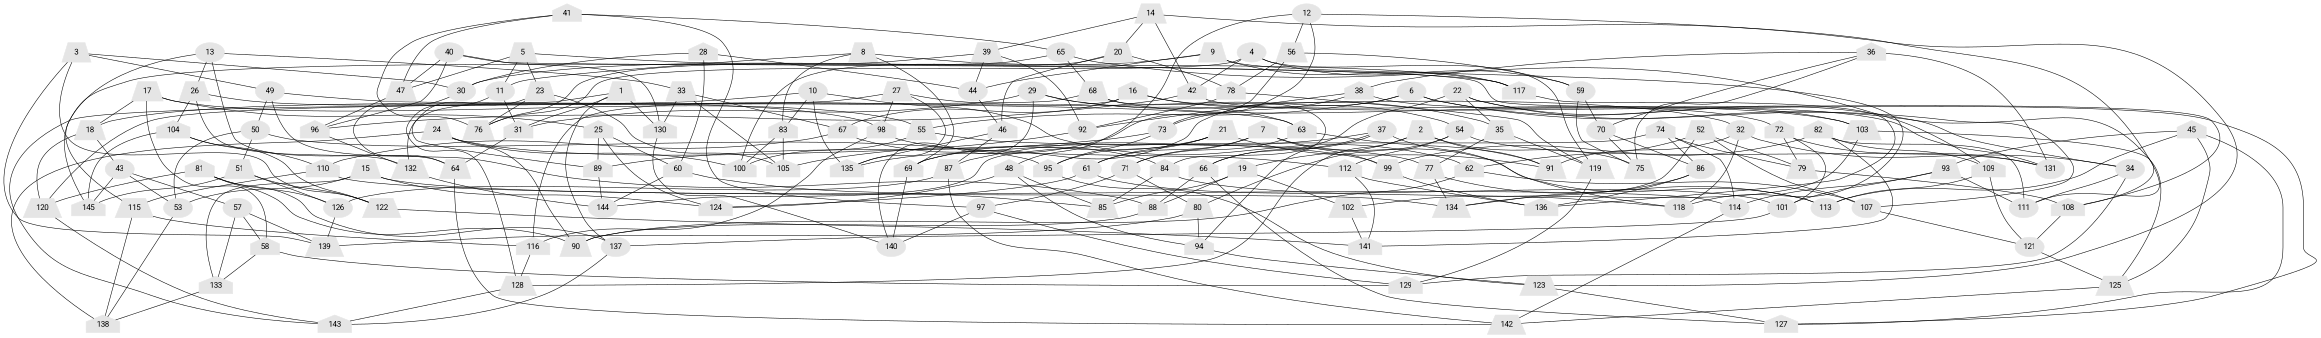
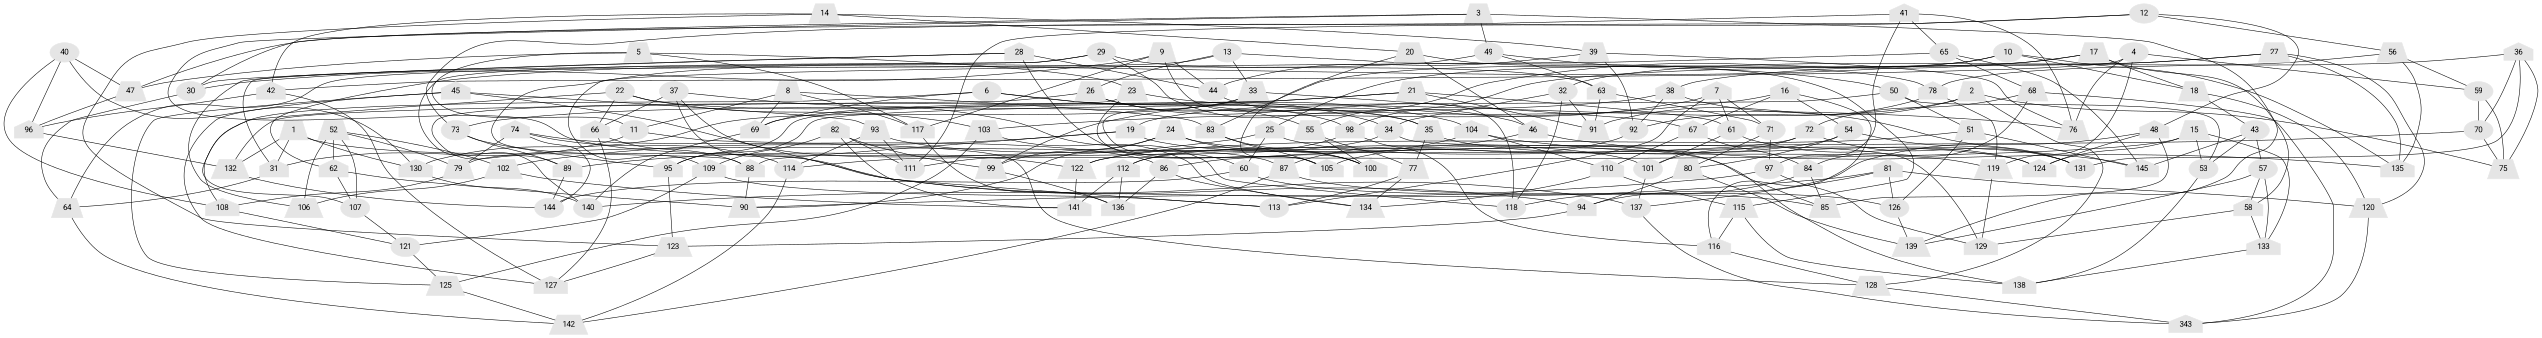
none -> (304, 208)
(335, 325) -> (2186, 325)
